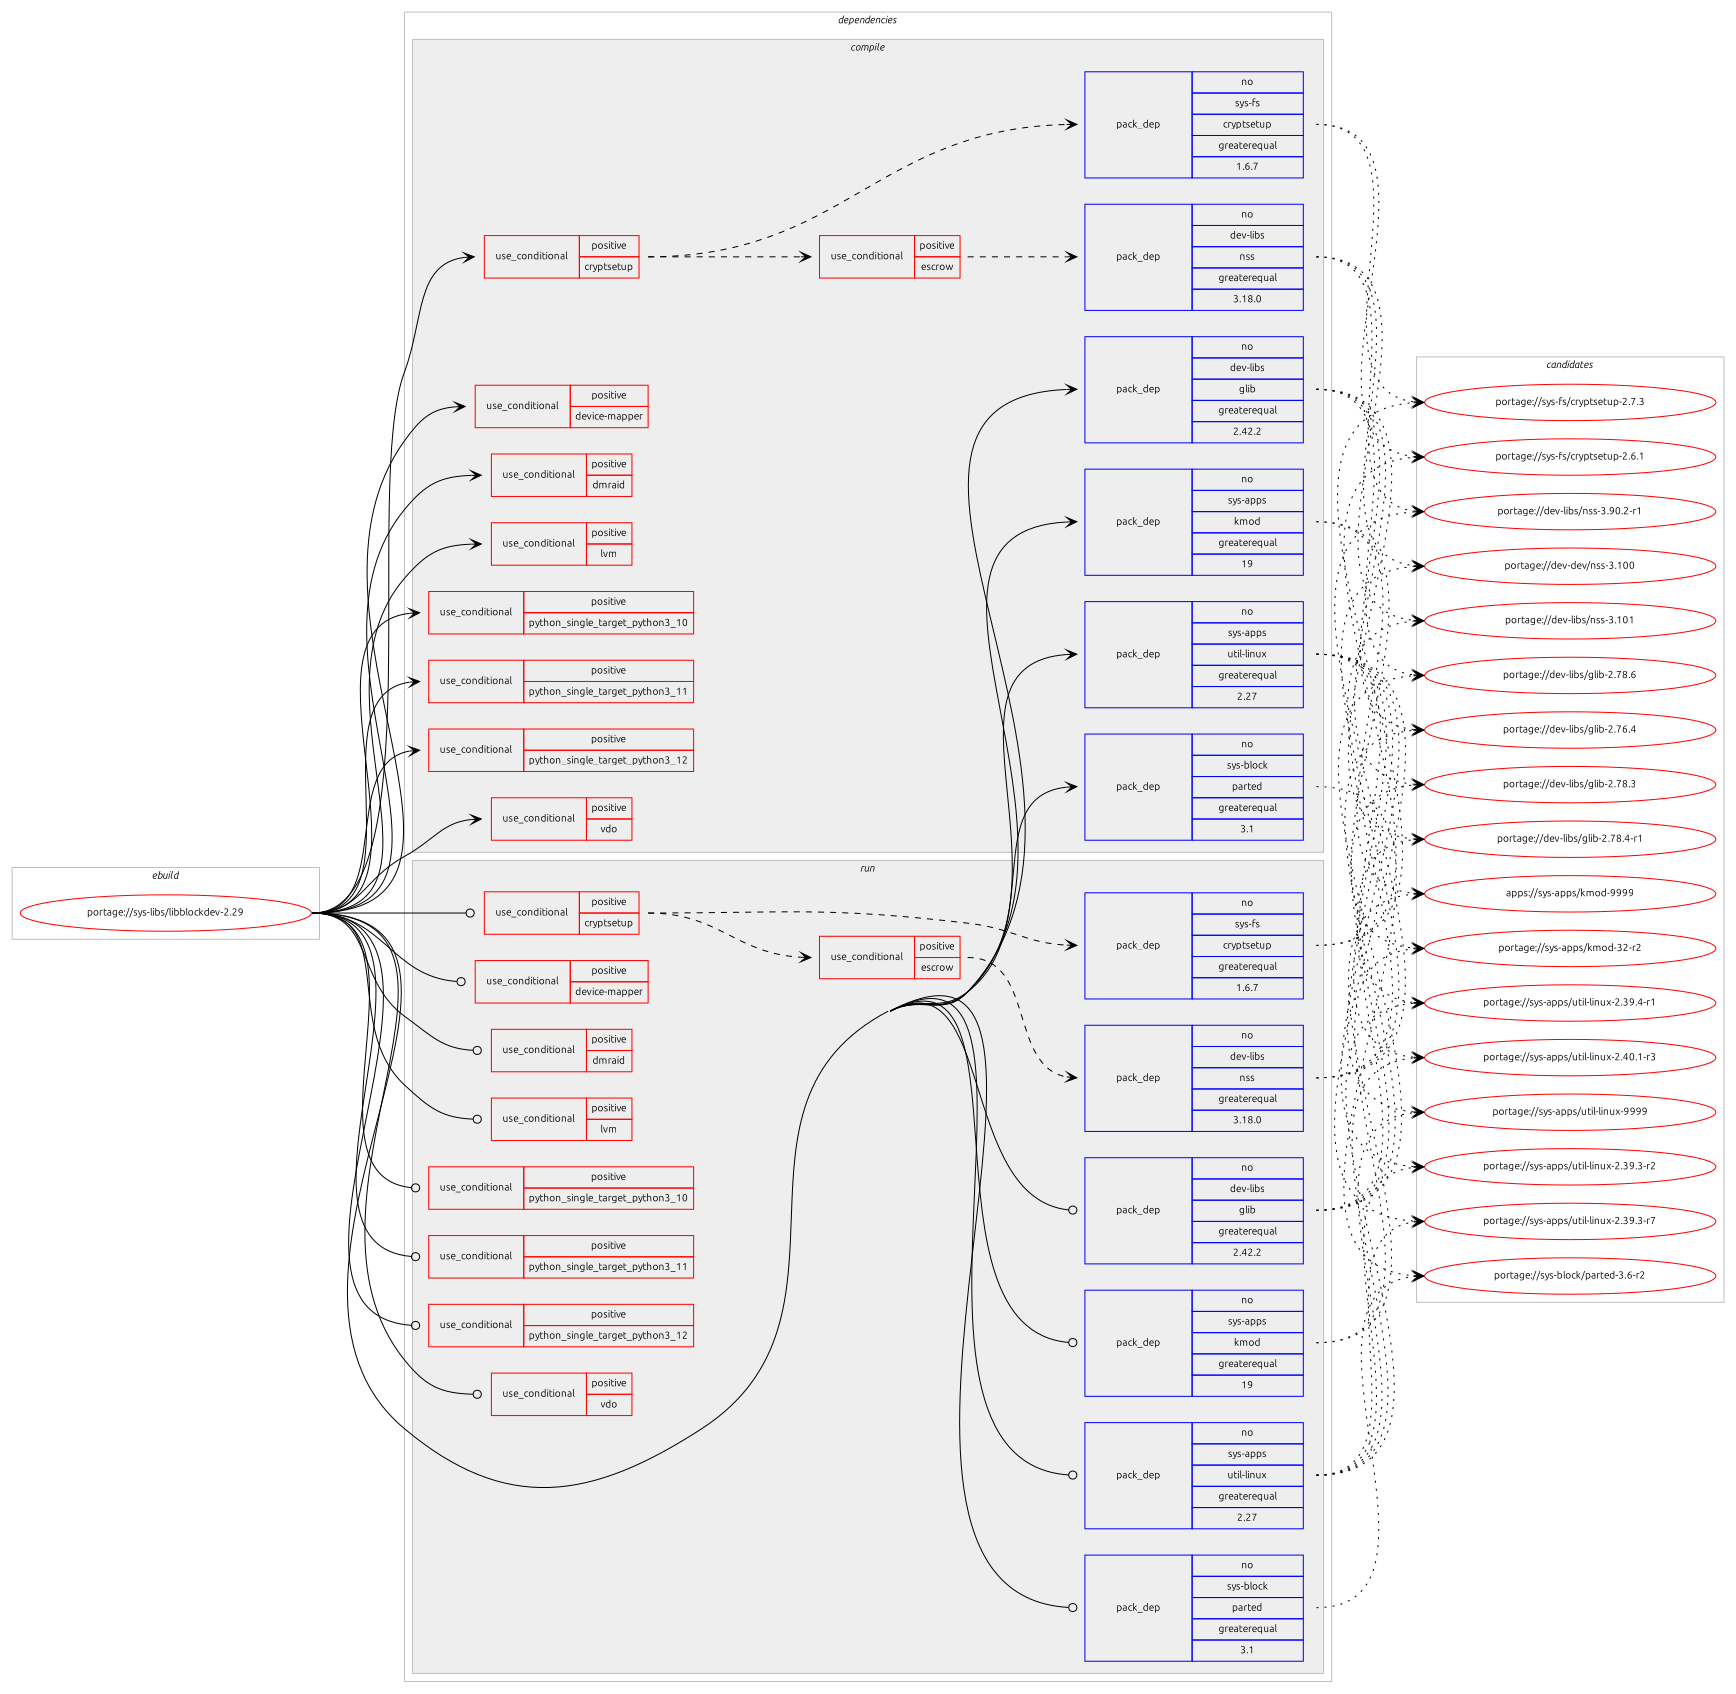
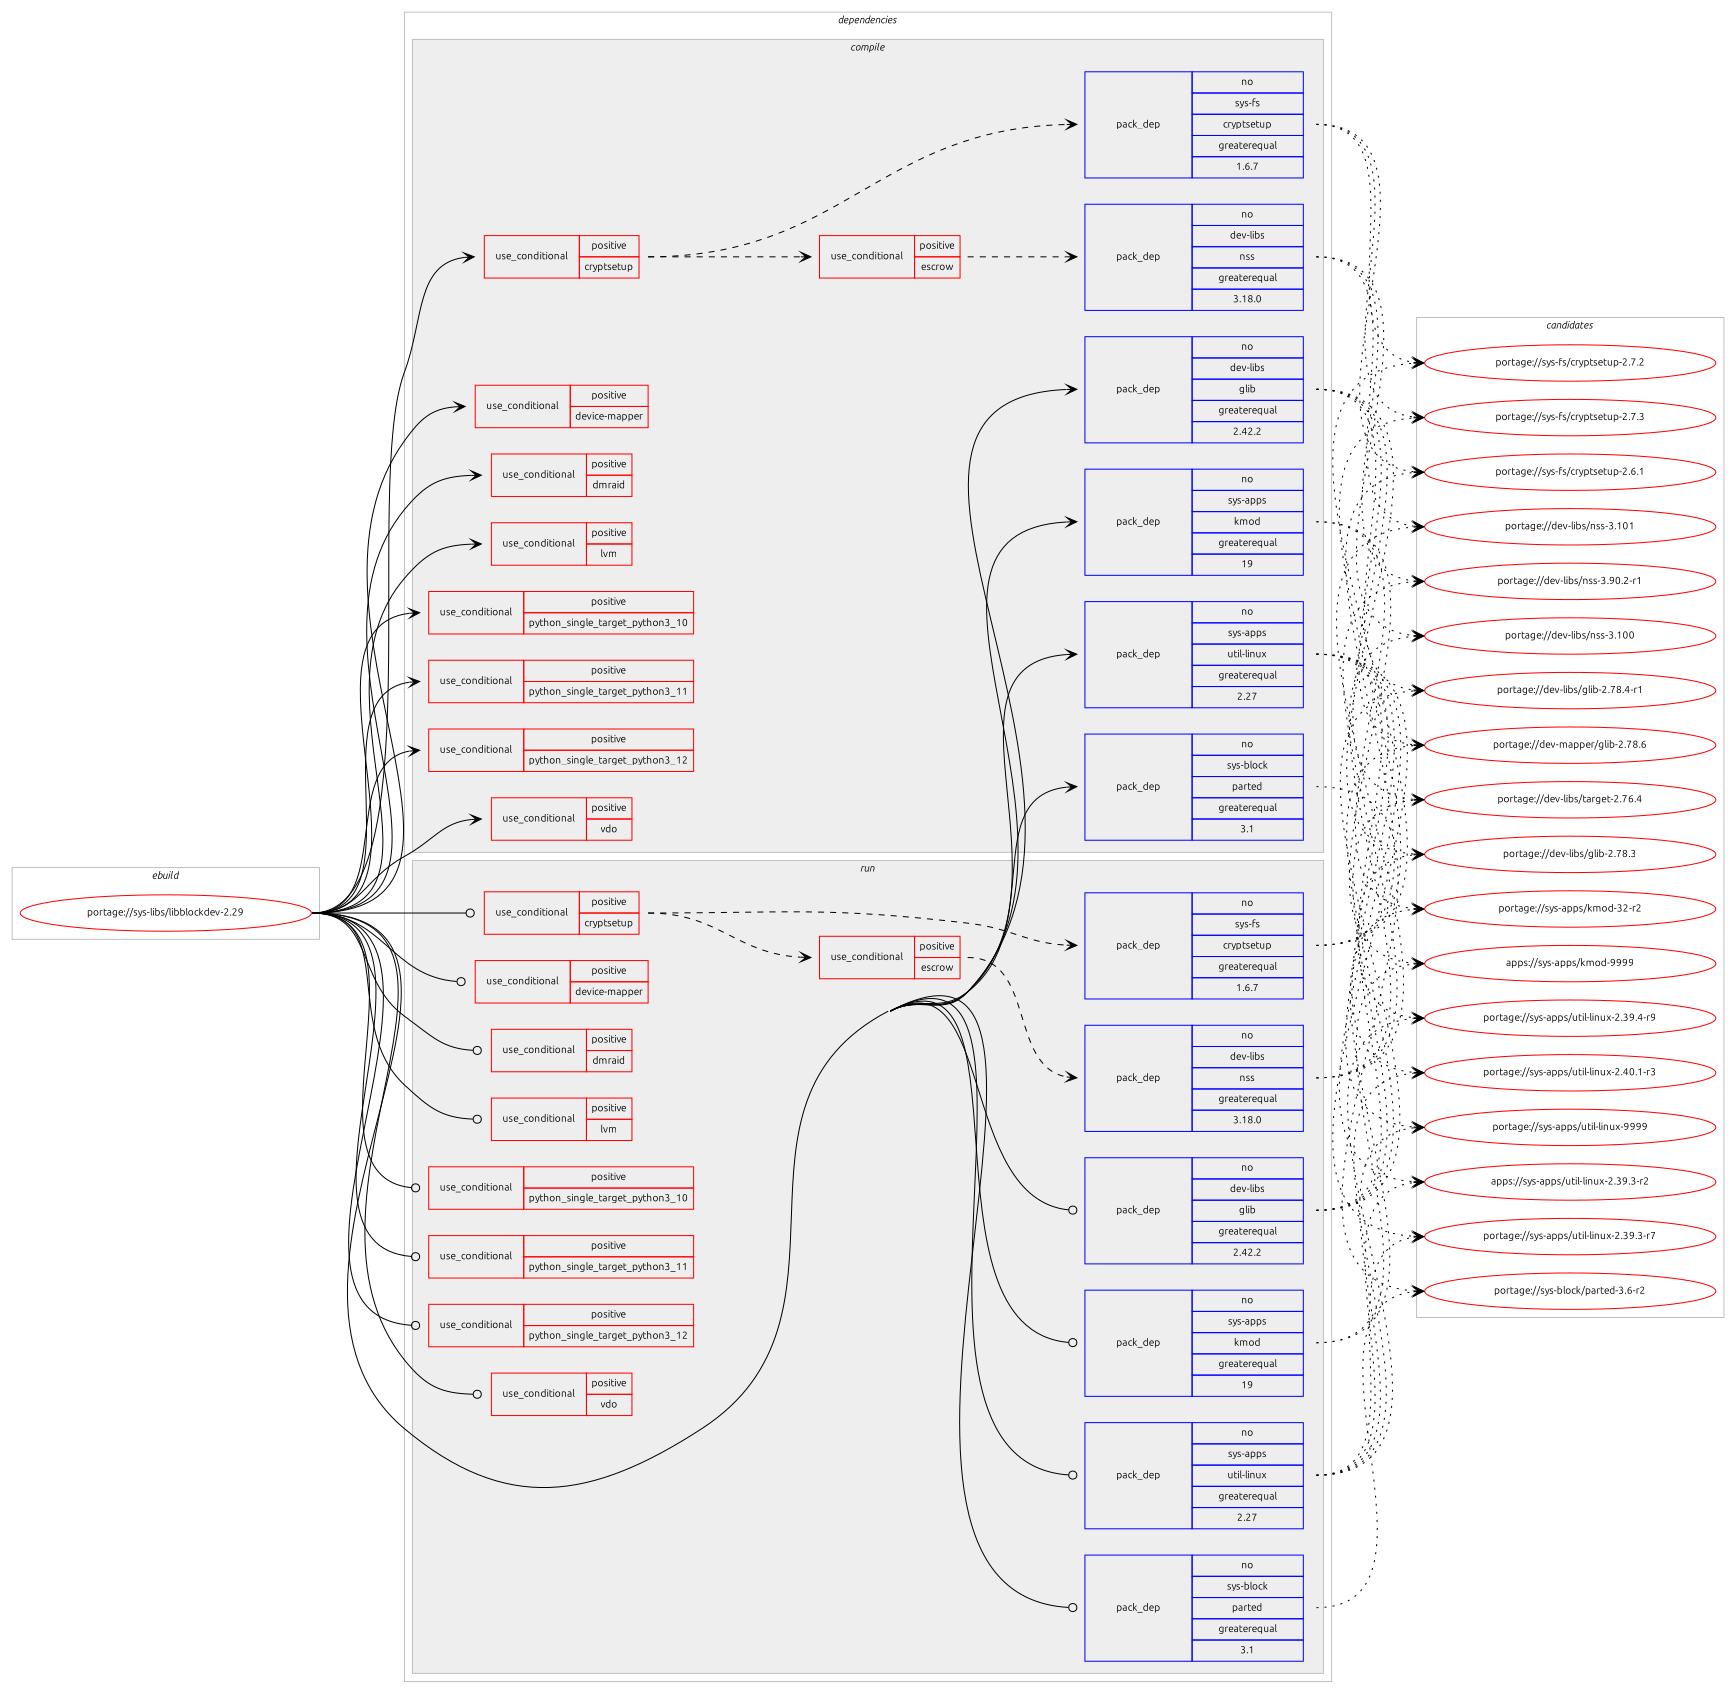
none -> (1570, 363)
(1570, 566) -> (1570, 636)
(1570, 675) -> (1570, 745)
(1570, 730) -> (1570, 800)
(1570, 1003) -> (1570, 1018)
(1570, 1167) -> (1570, 1182)
